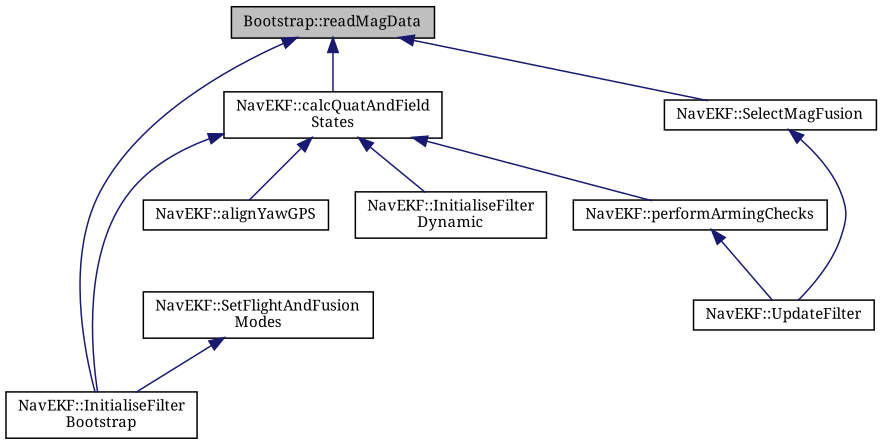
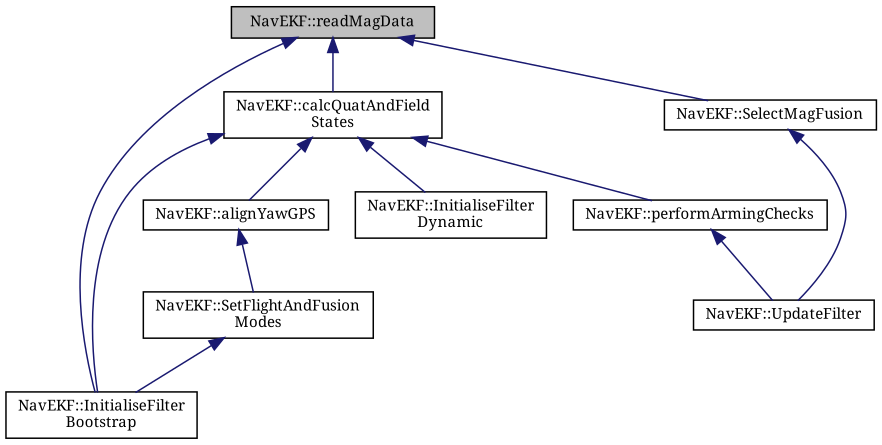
(333, 22) -> (333, 22)
none -> (248, 269)
